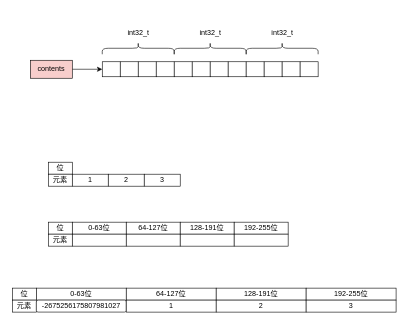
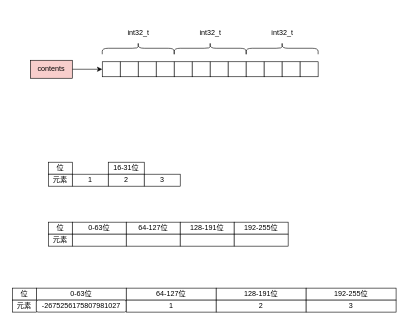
none -> (126, 168)
